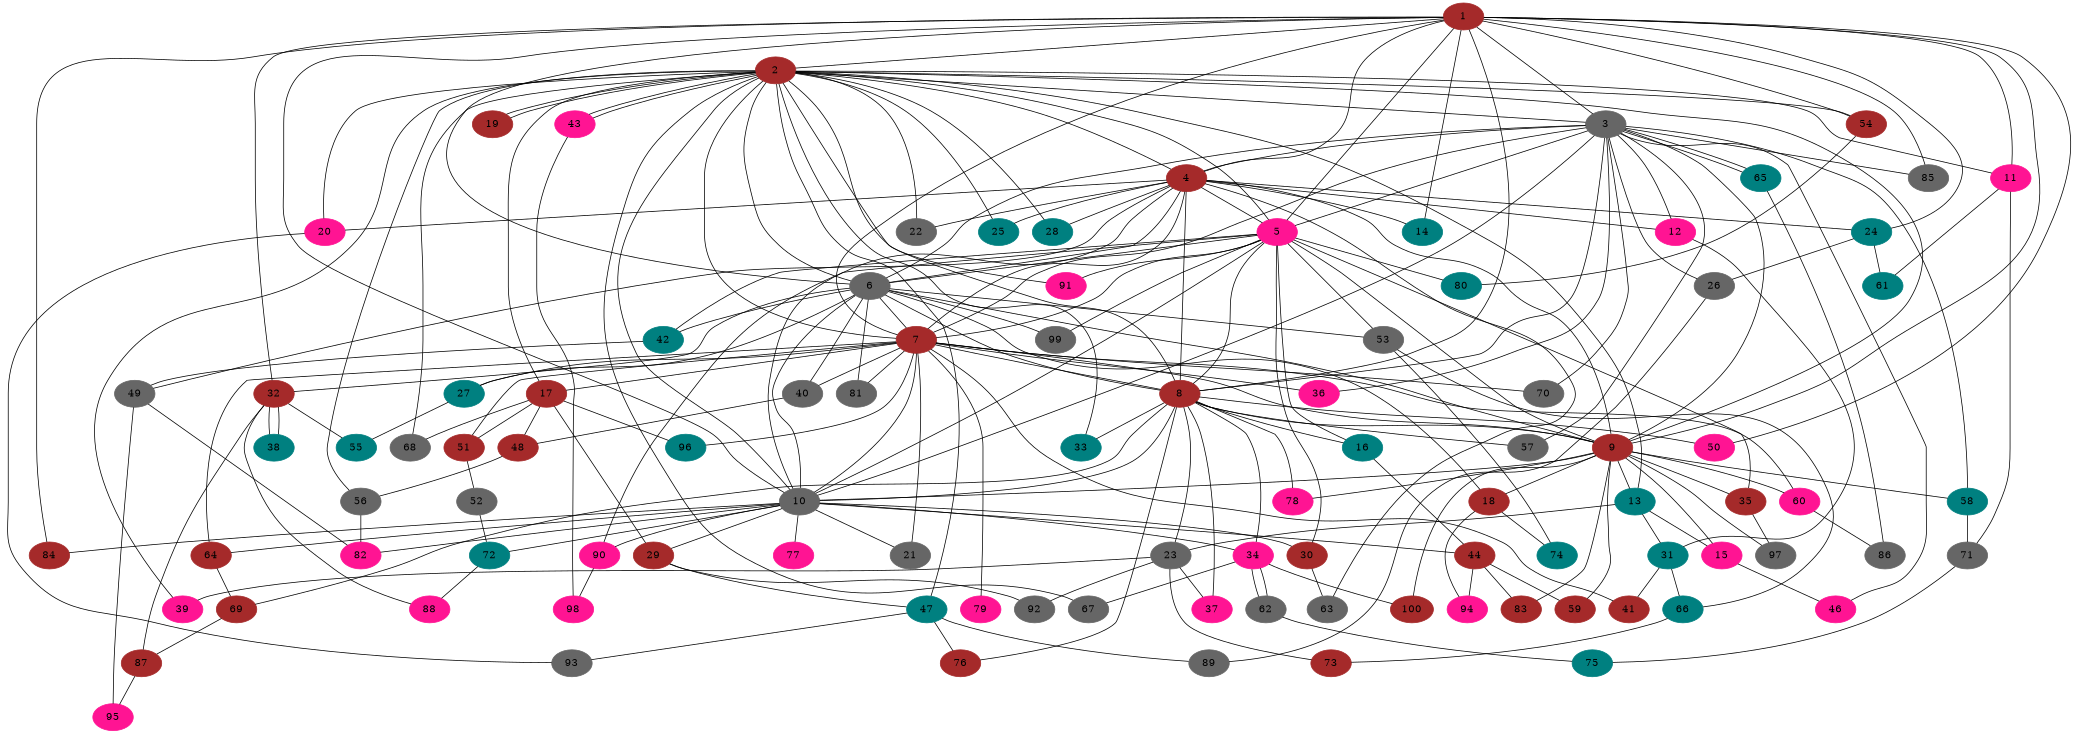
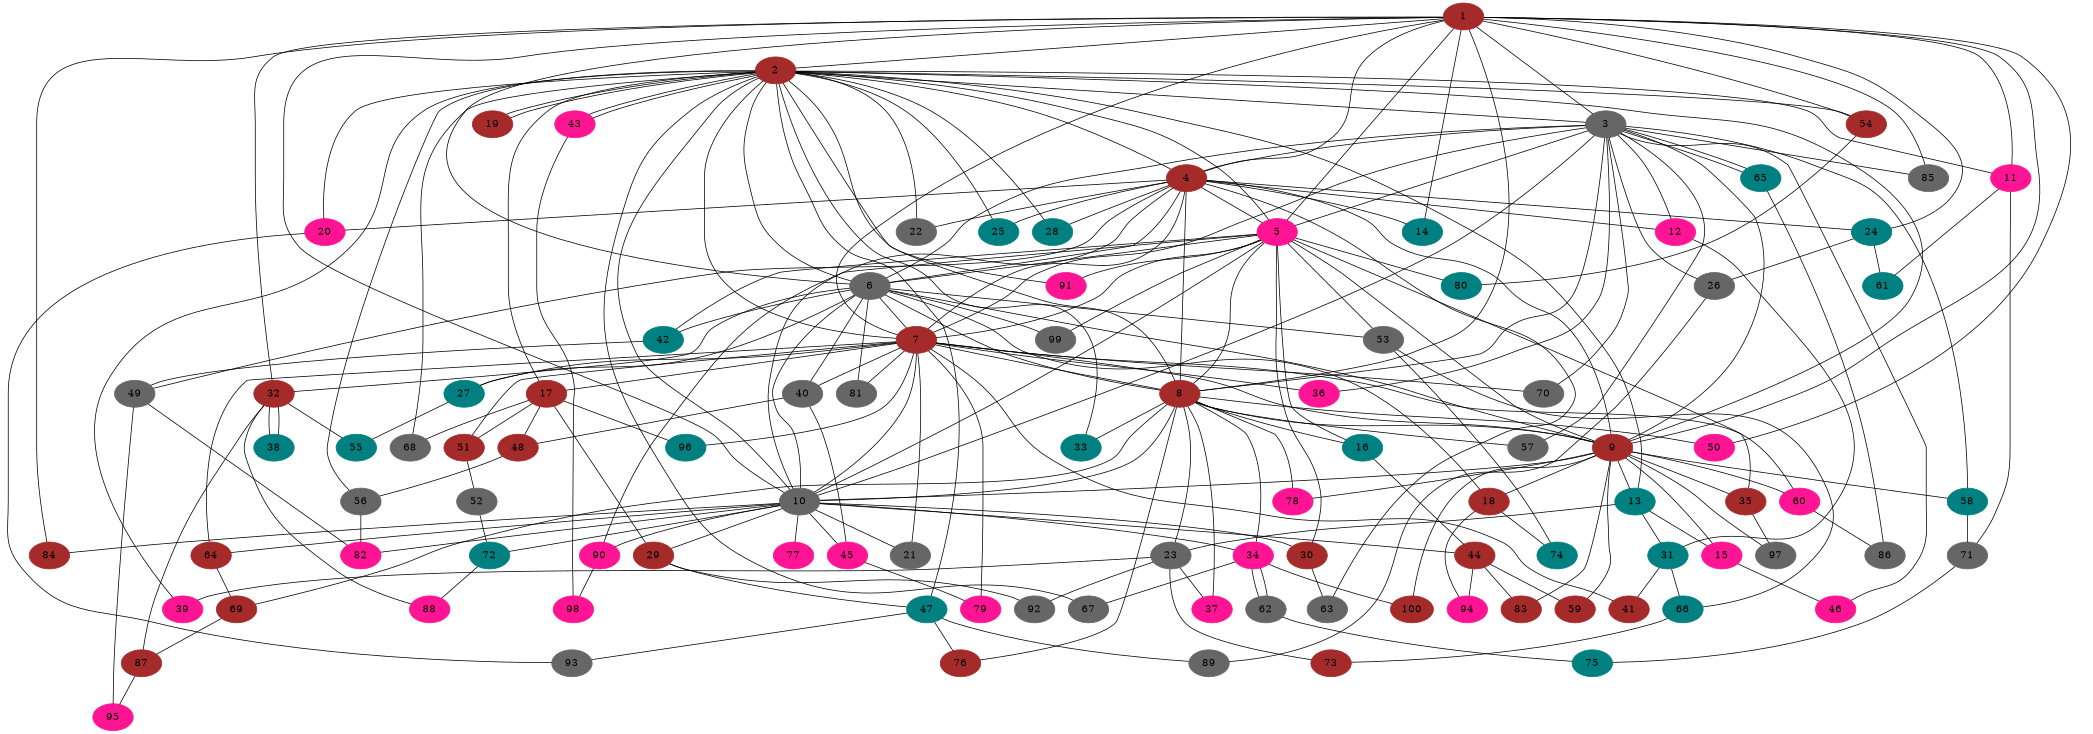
none -> (848, 555)
